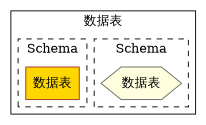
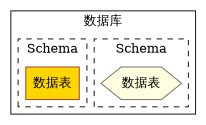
(103, 21) -> (103, 21)
